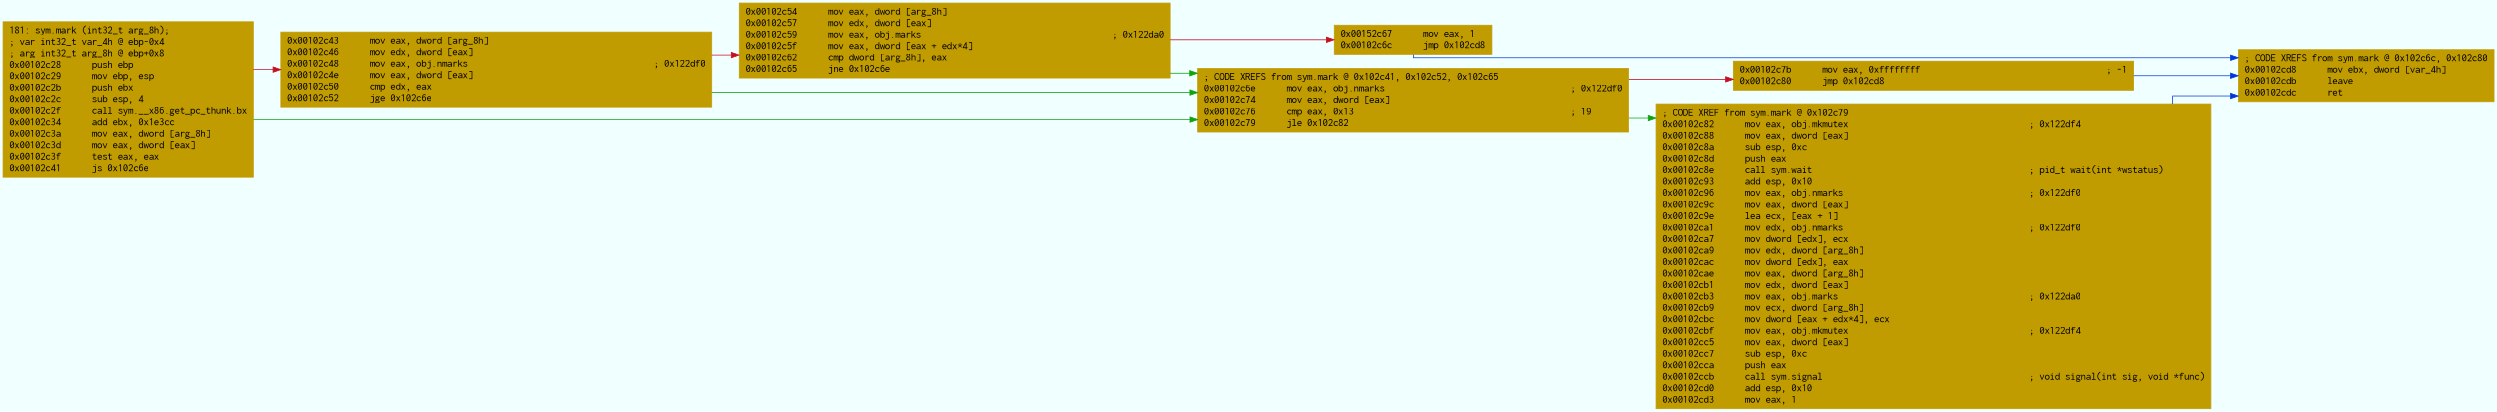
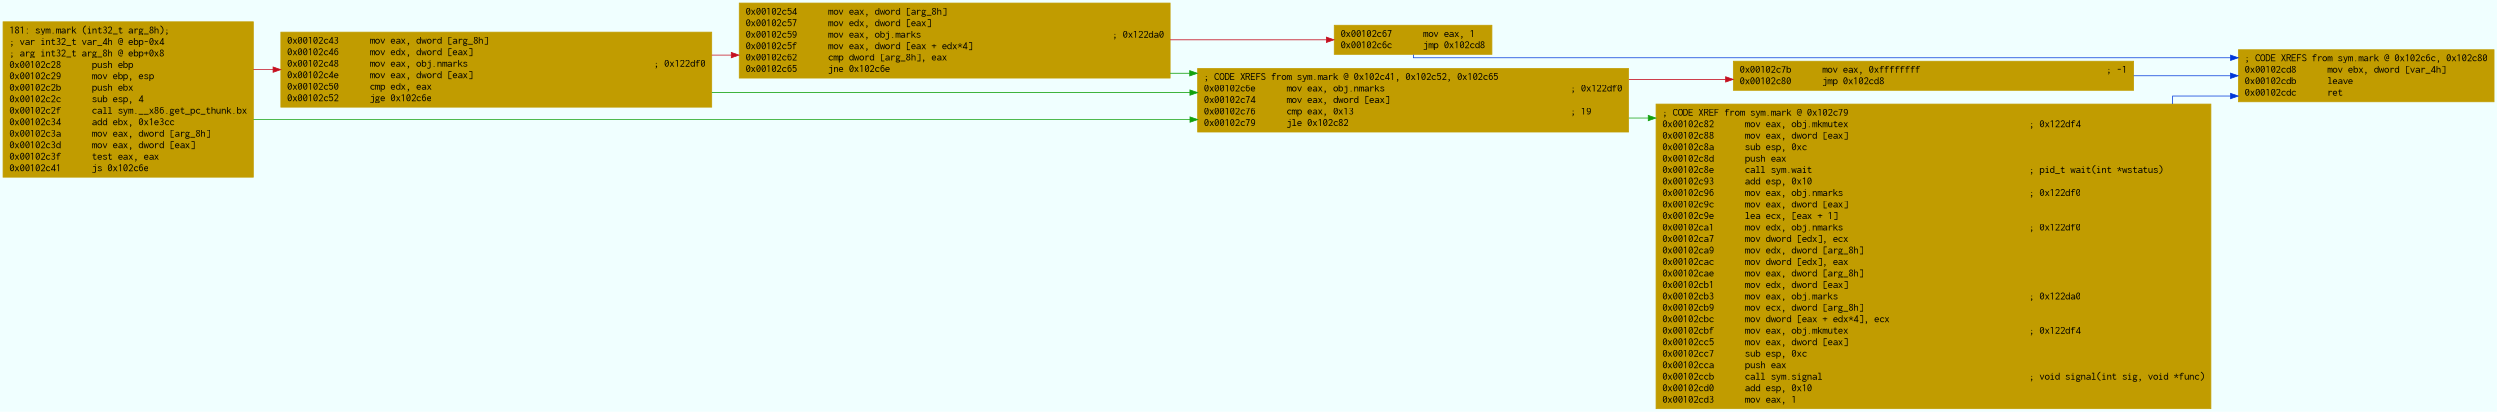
(1413, 40) -> (1413, 40)
